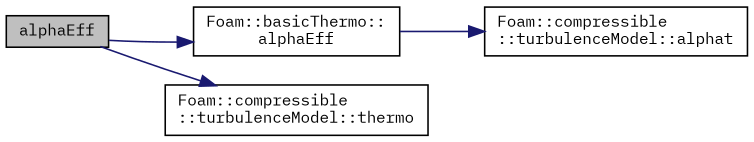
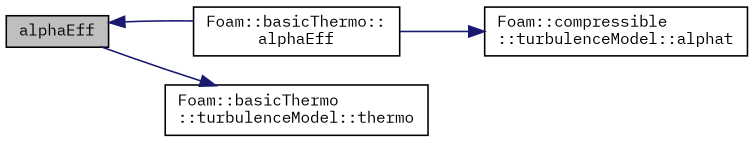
(143, 42) -> (159, 21)
(297, 110) -> (297, 110)
